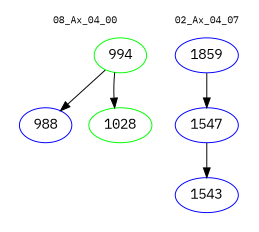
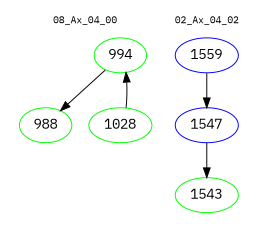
(207, 21) -> (207, 21)
(207, 55) -> (207, 55)
(114, 85) -> (127, 95)
(46, 125) -> (46, 125)
(207, 195) -> (207, 195)
